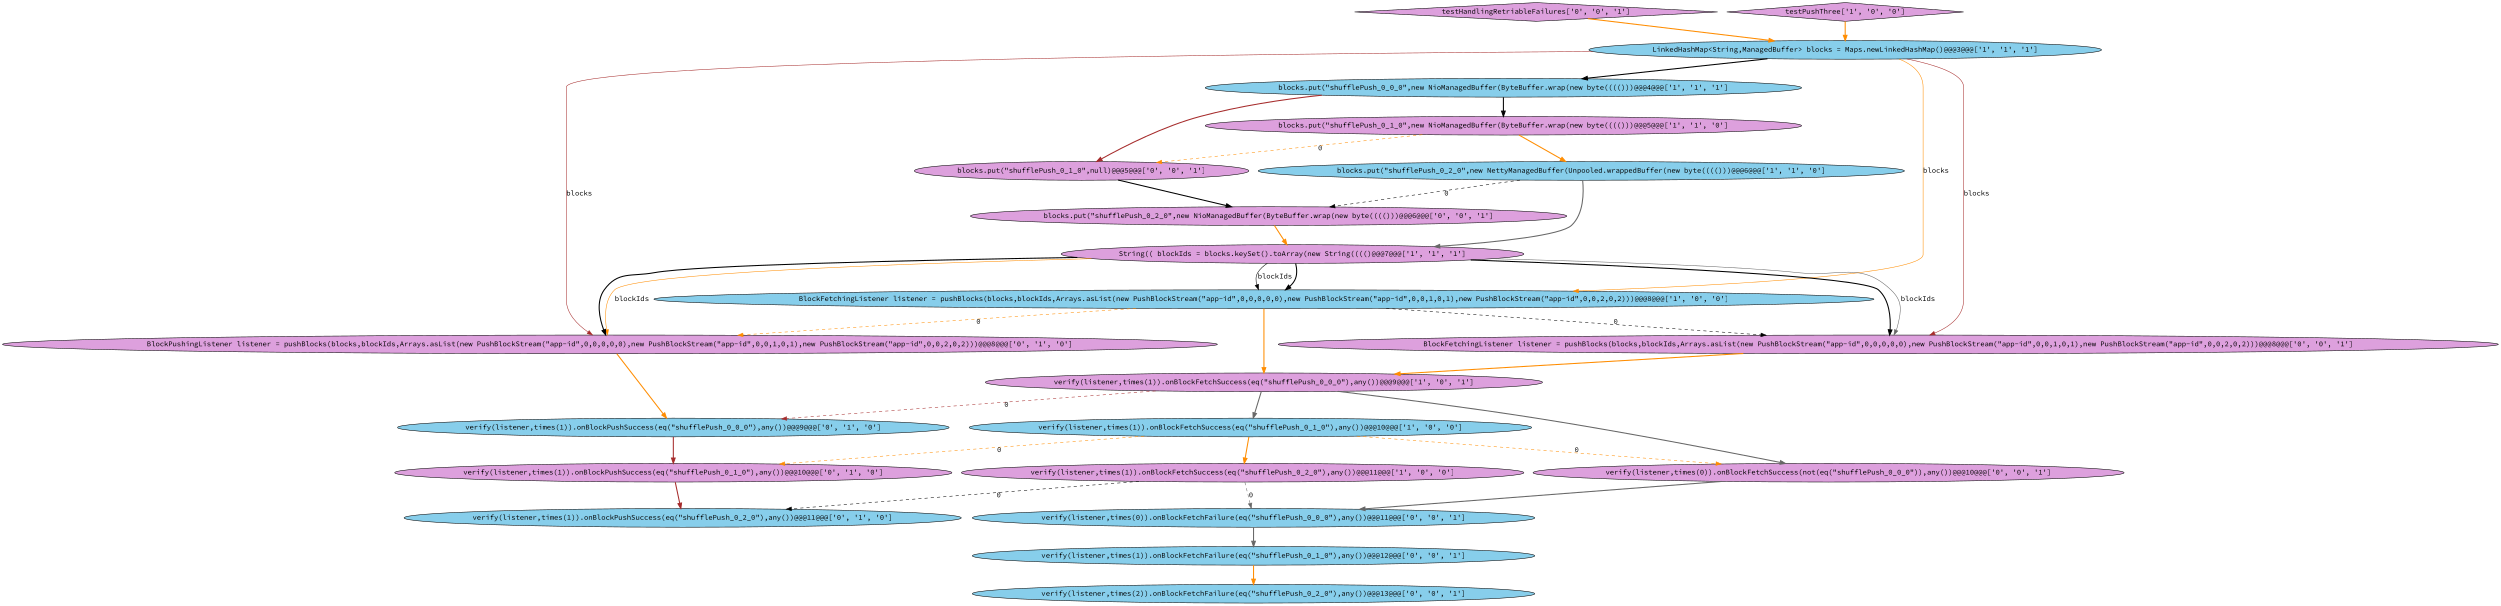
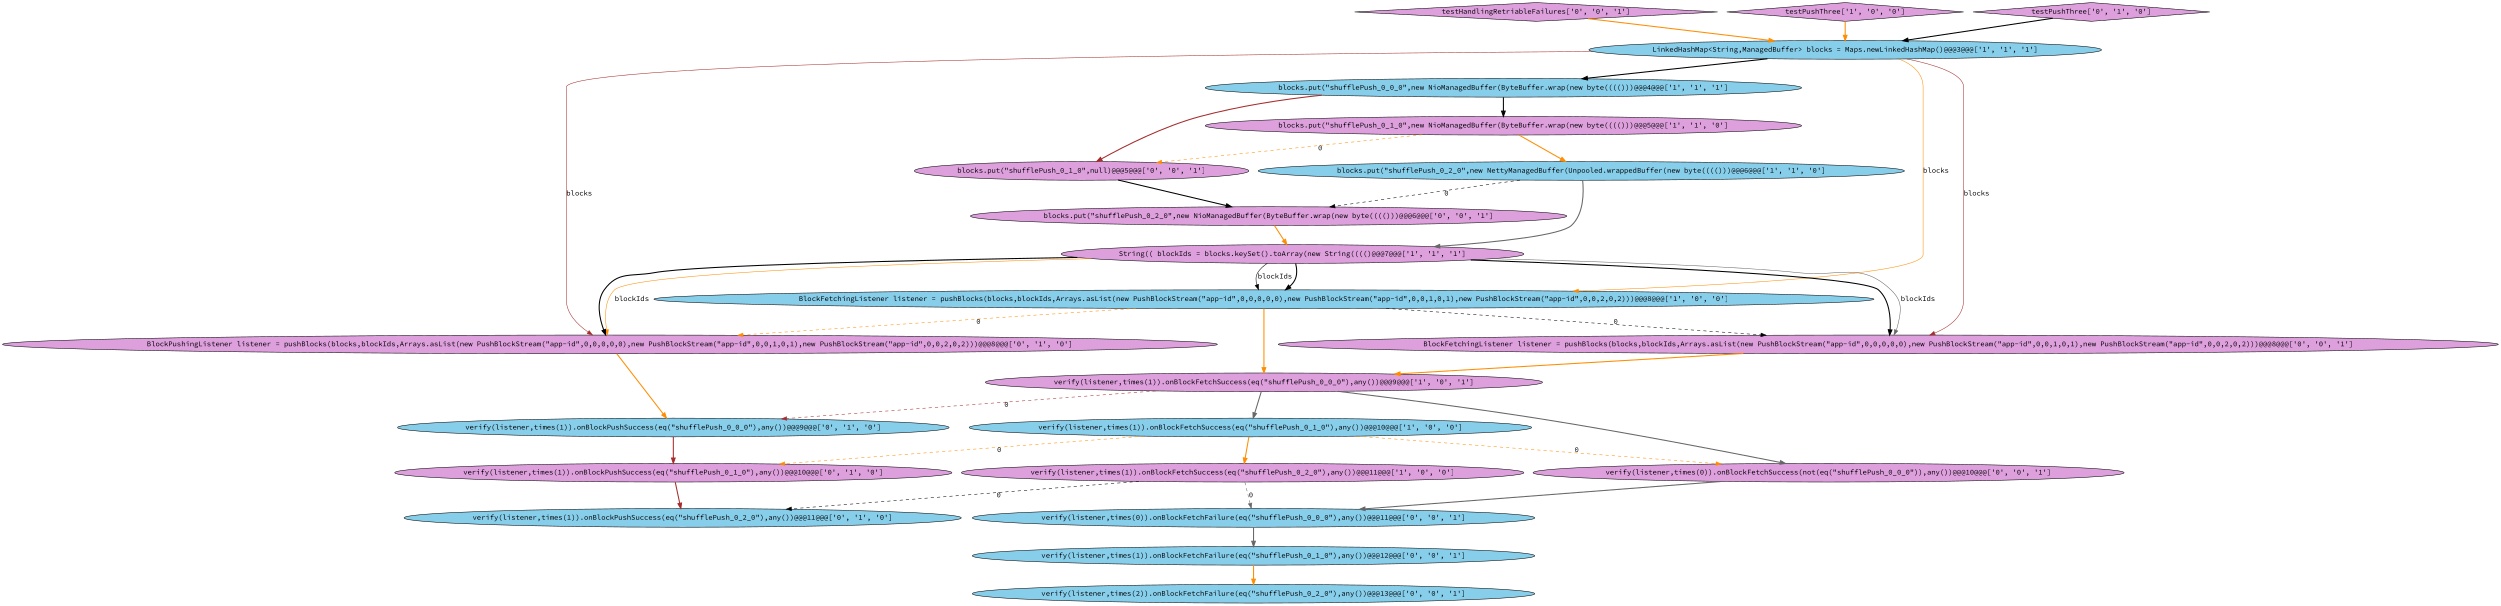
none -> (2091, 12)
